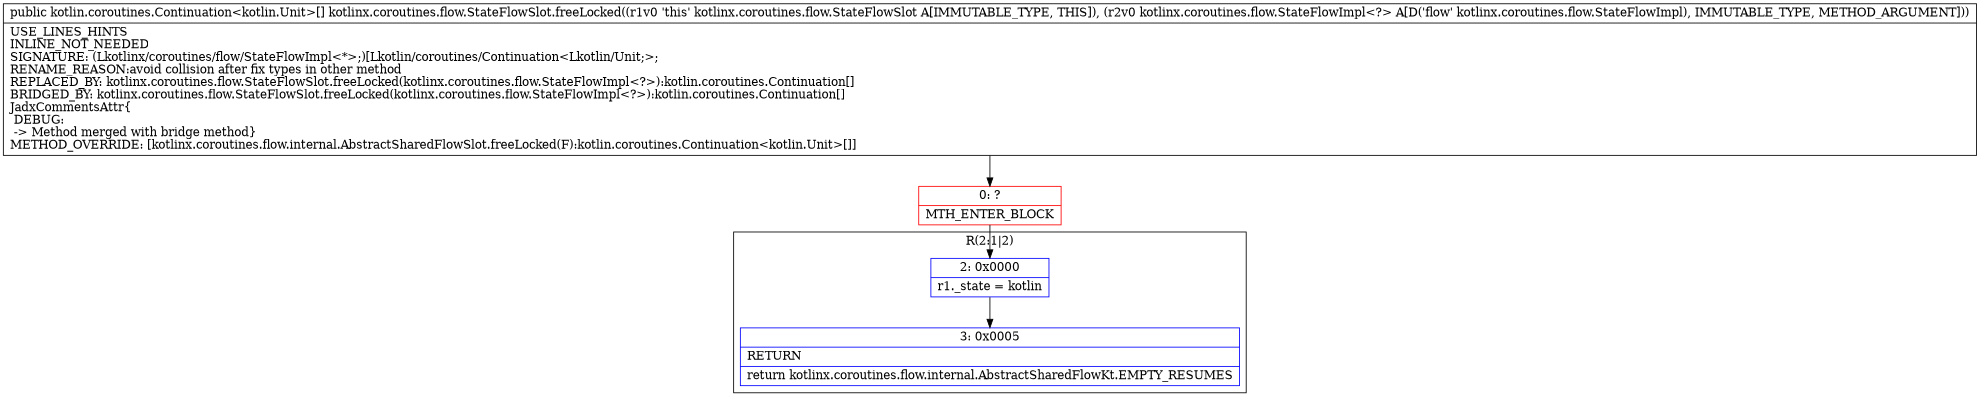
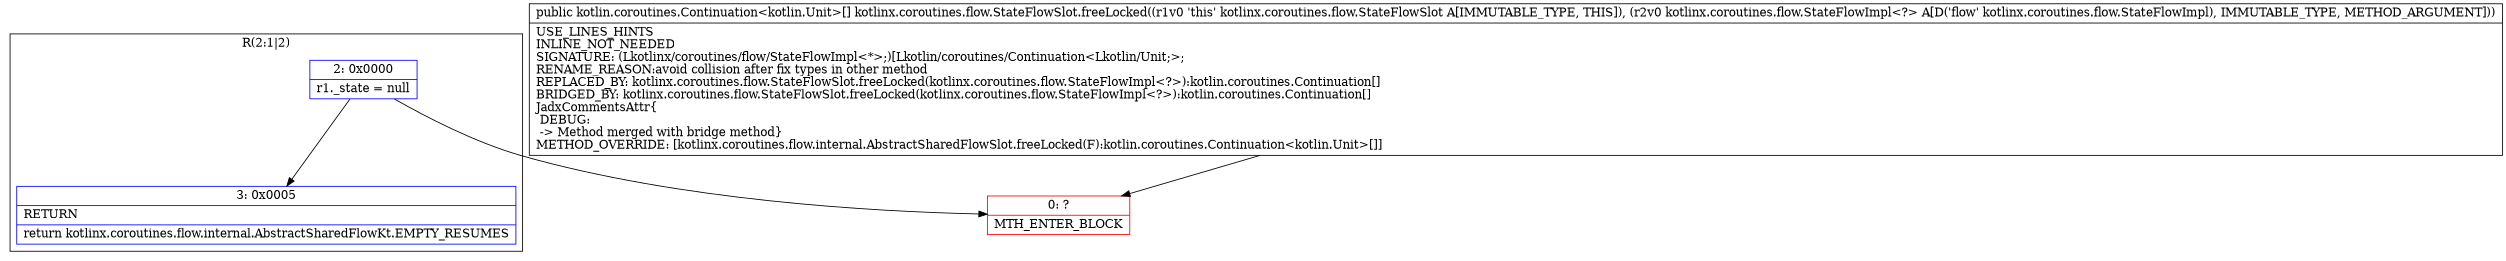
(990, 237) -> (679, 189)
(990, 287) -> (363, 89)
